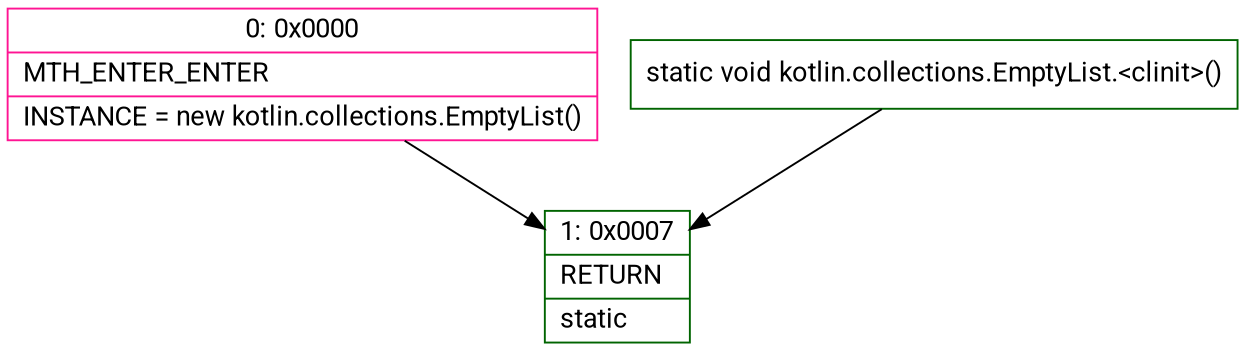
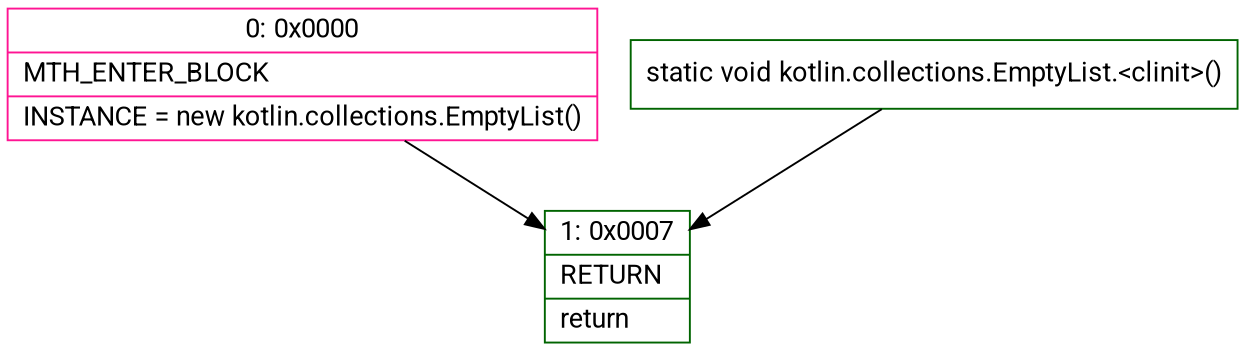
(147, 73) -> (147, 73)
(594, 320) -> (595, 320)
